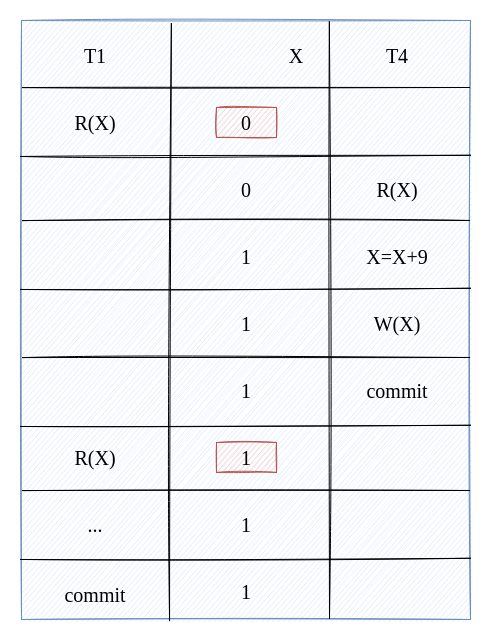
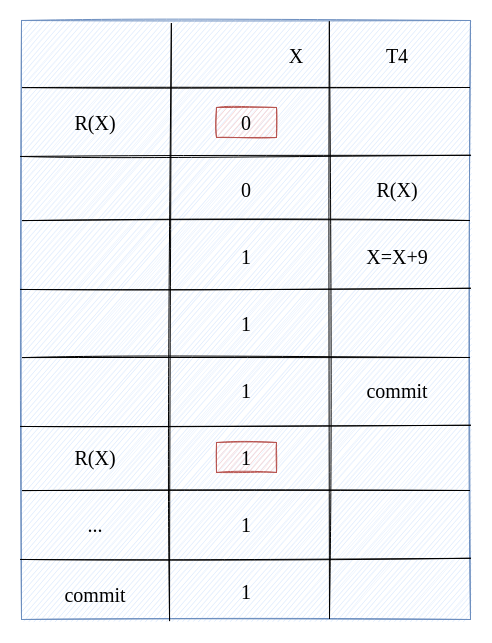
(96, 56) -> none
(398, 324) -> none
